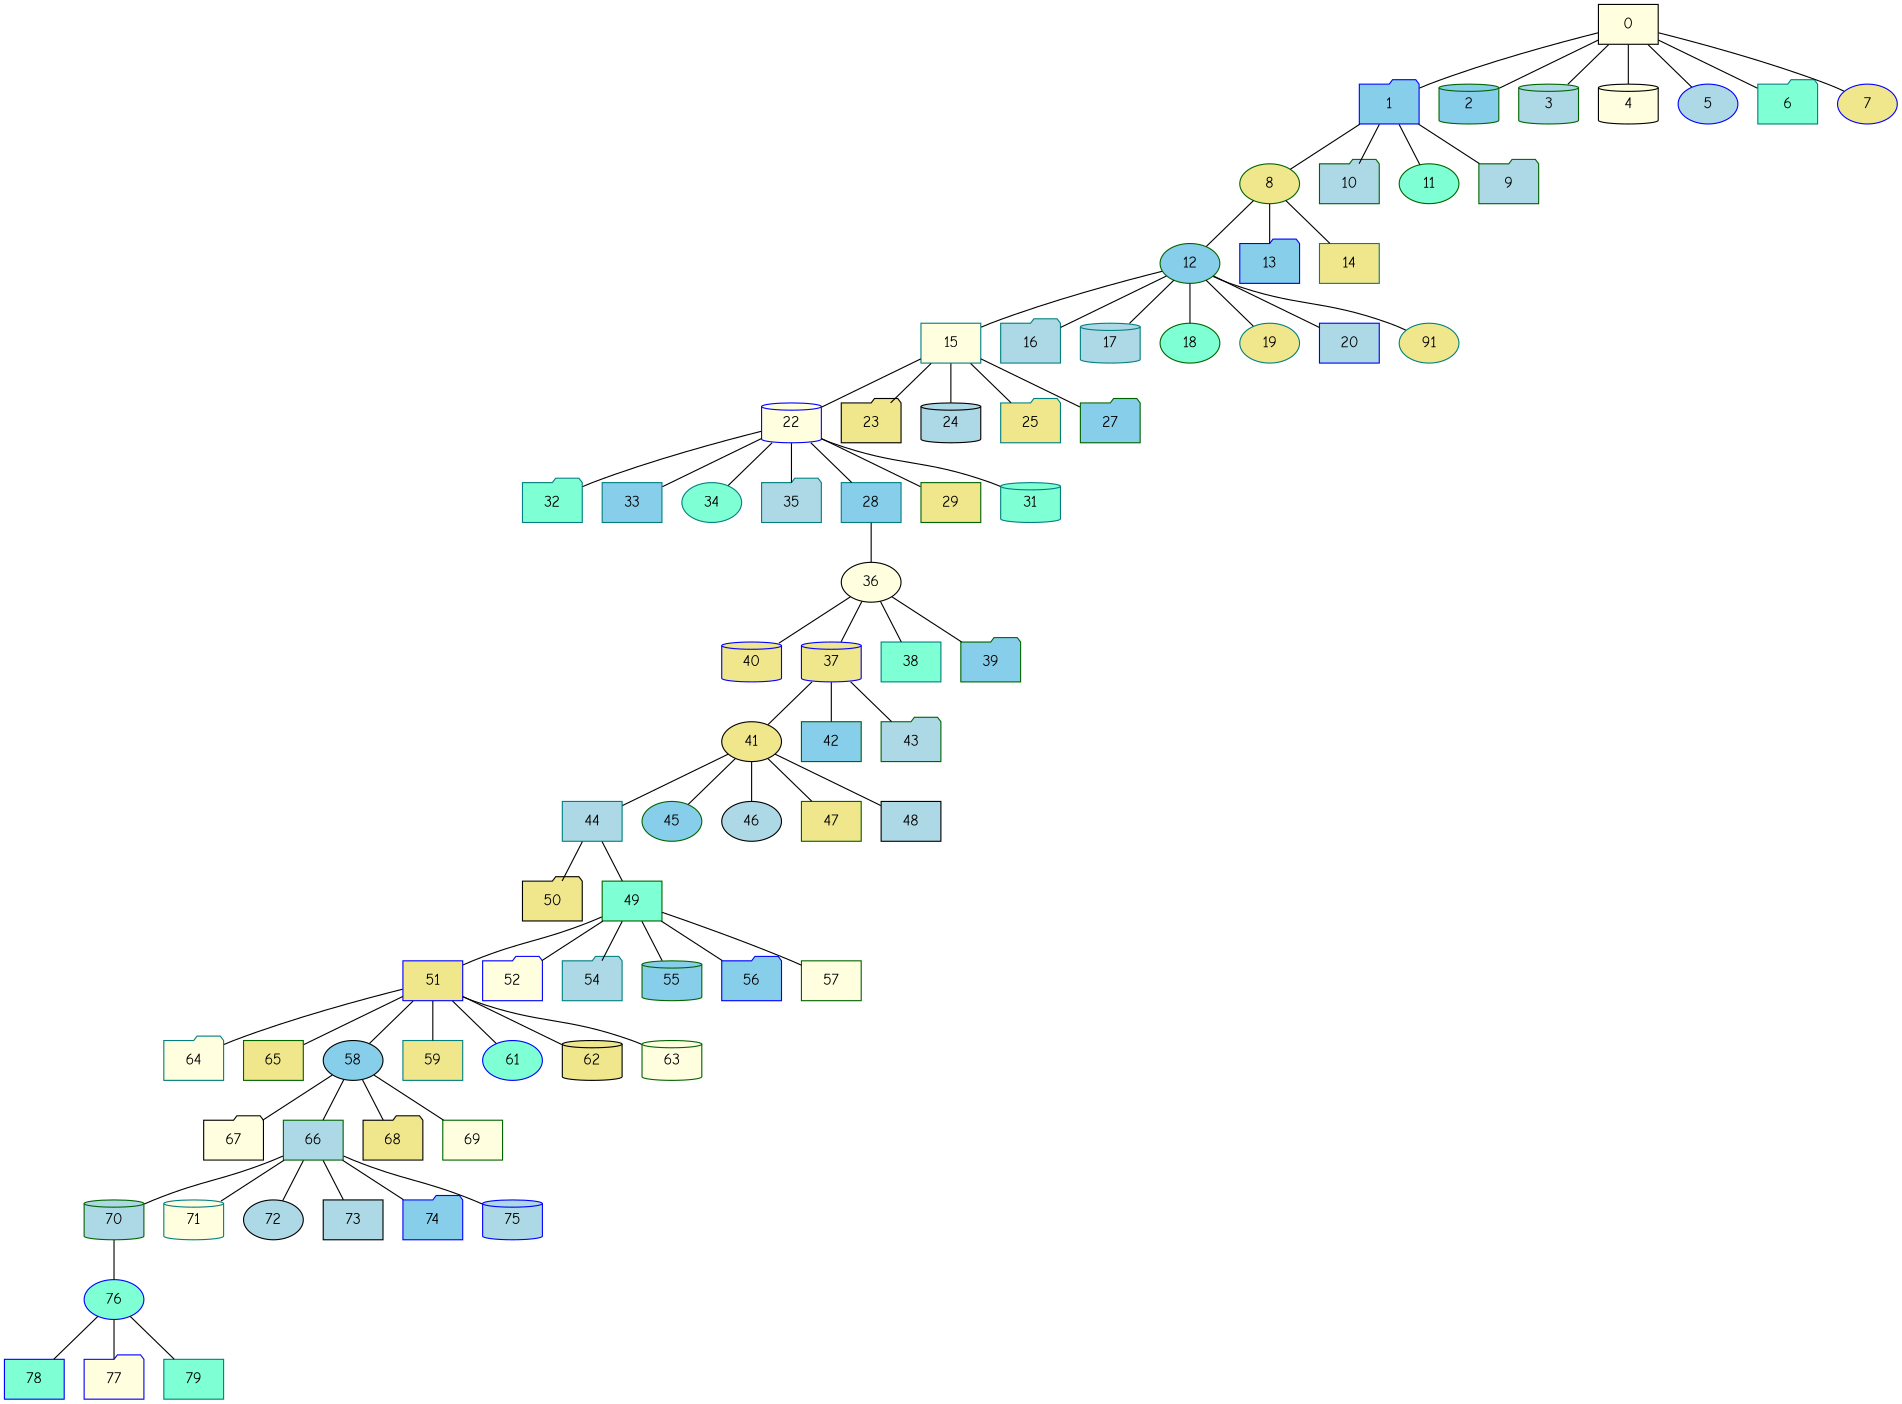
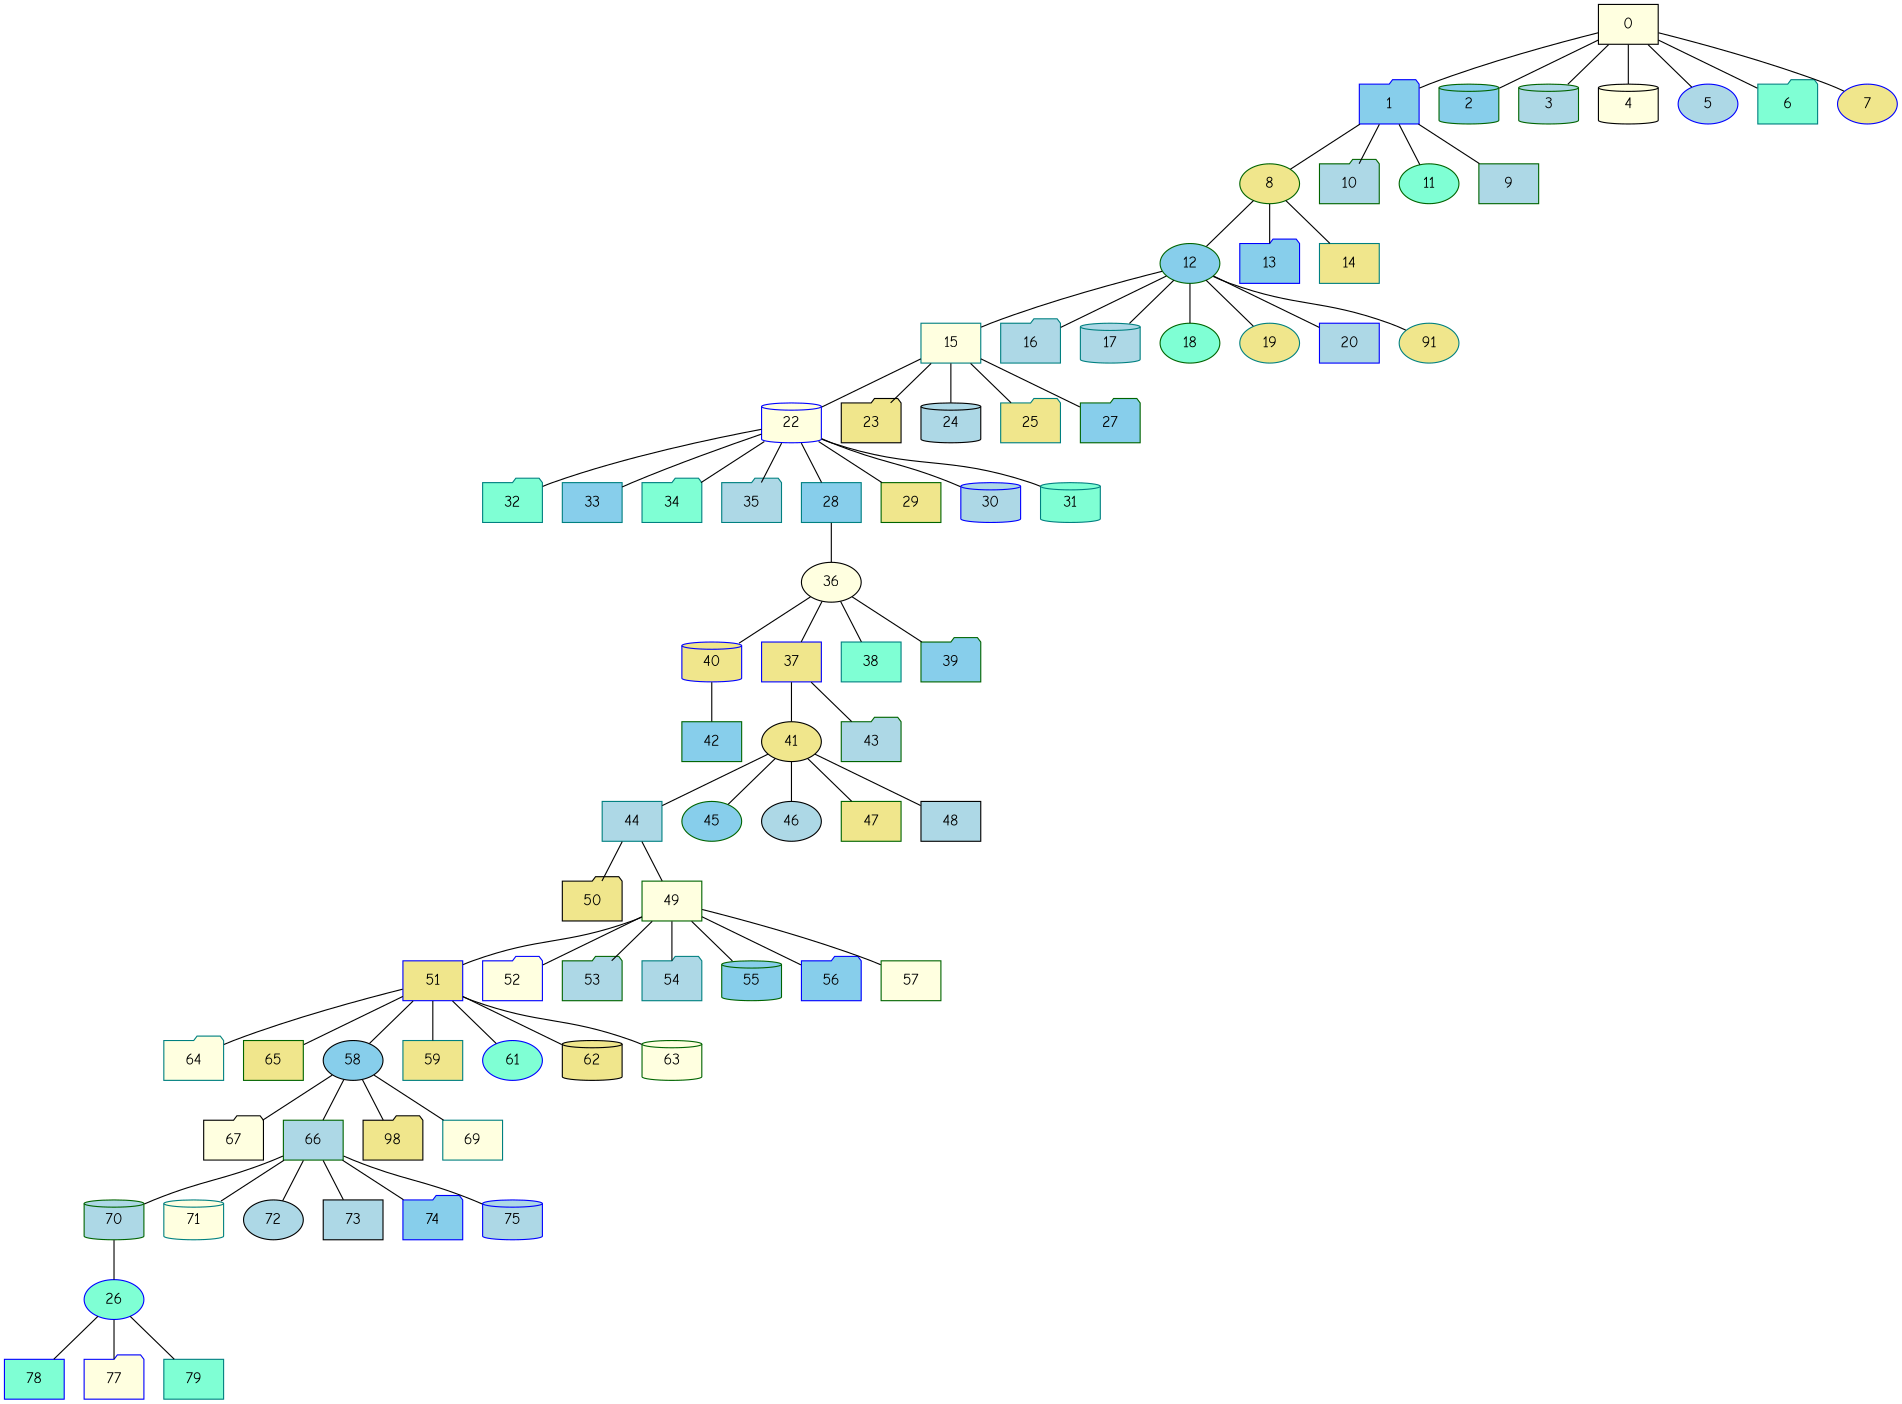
(1509, 184) -> (1509, 184)
(712, 503) -> (672, 503)
none -> (991, 503)
(831, 662) -> (791, 662)
(831, 702) -> (712, 702)
(632, 901) -> (672, 901)
none -> (592, 981)
(393, 1140) -> (393, 1140)
(473, 1140) -> (473, 1140)
(114, 1300) -> (114, 1300)
